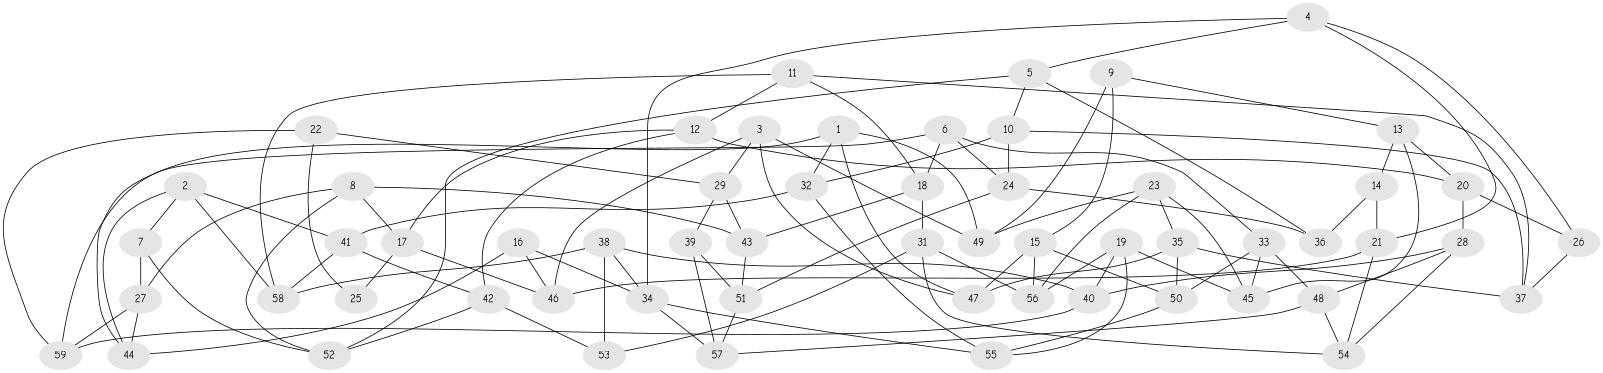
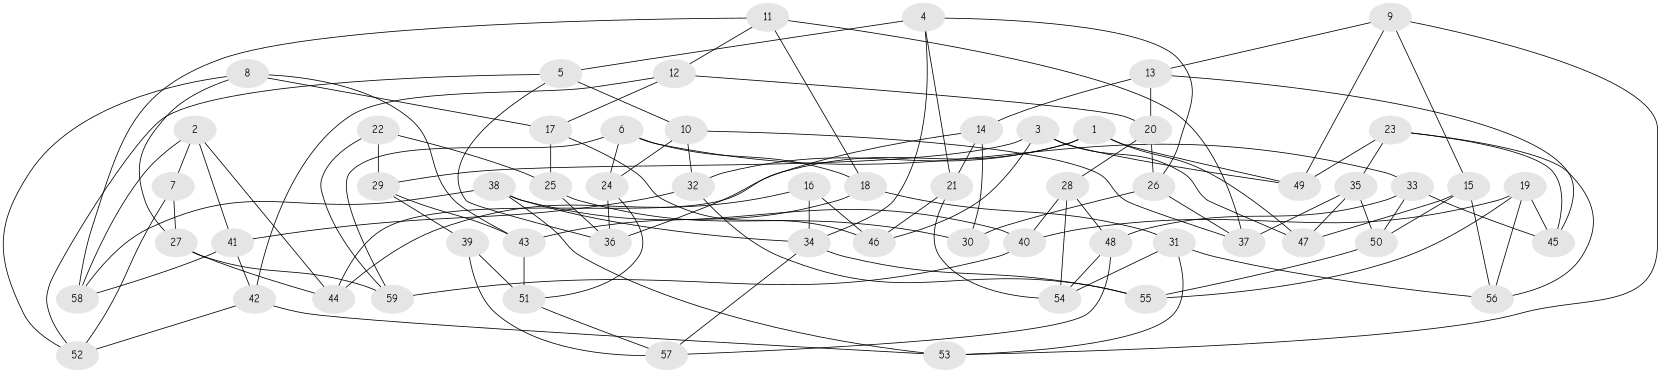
none -> (588, 222)
none -> (968, 243)
none -> (1524, 313)
